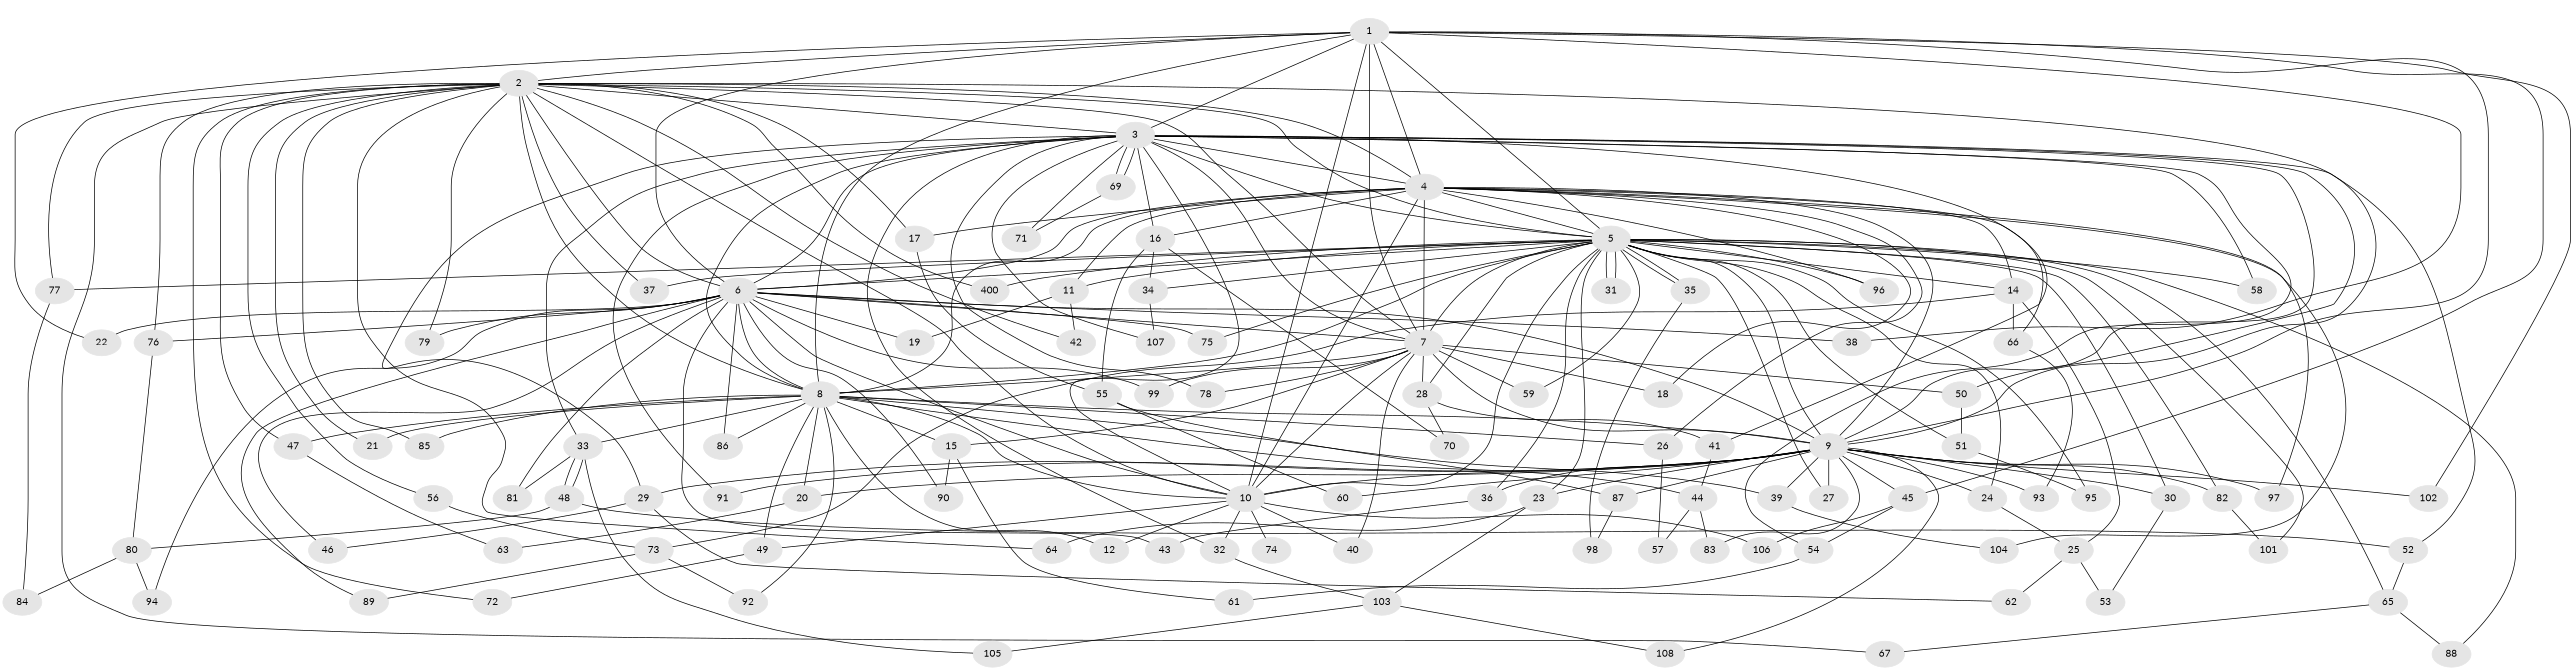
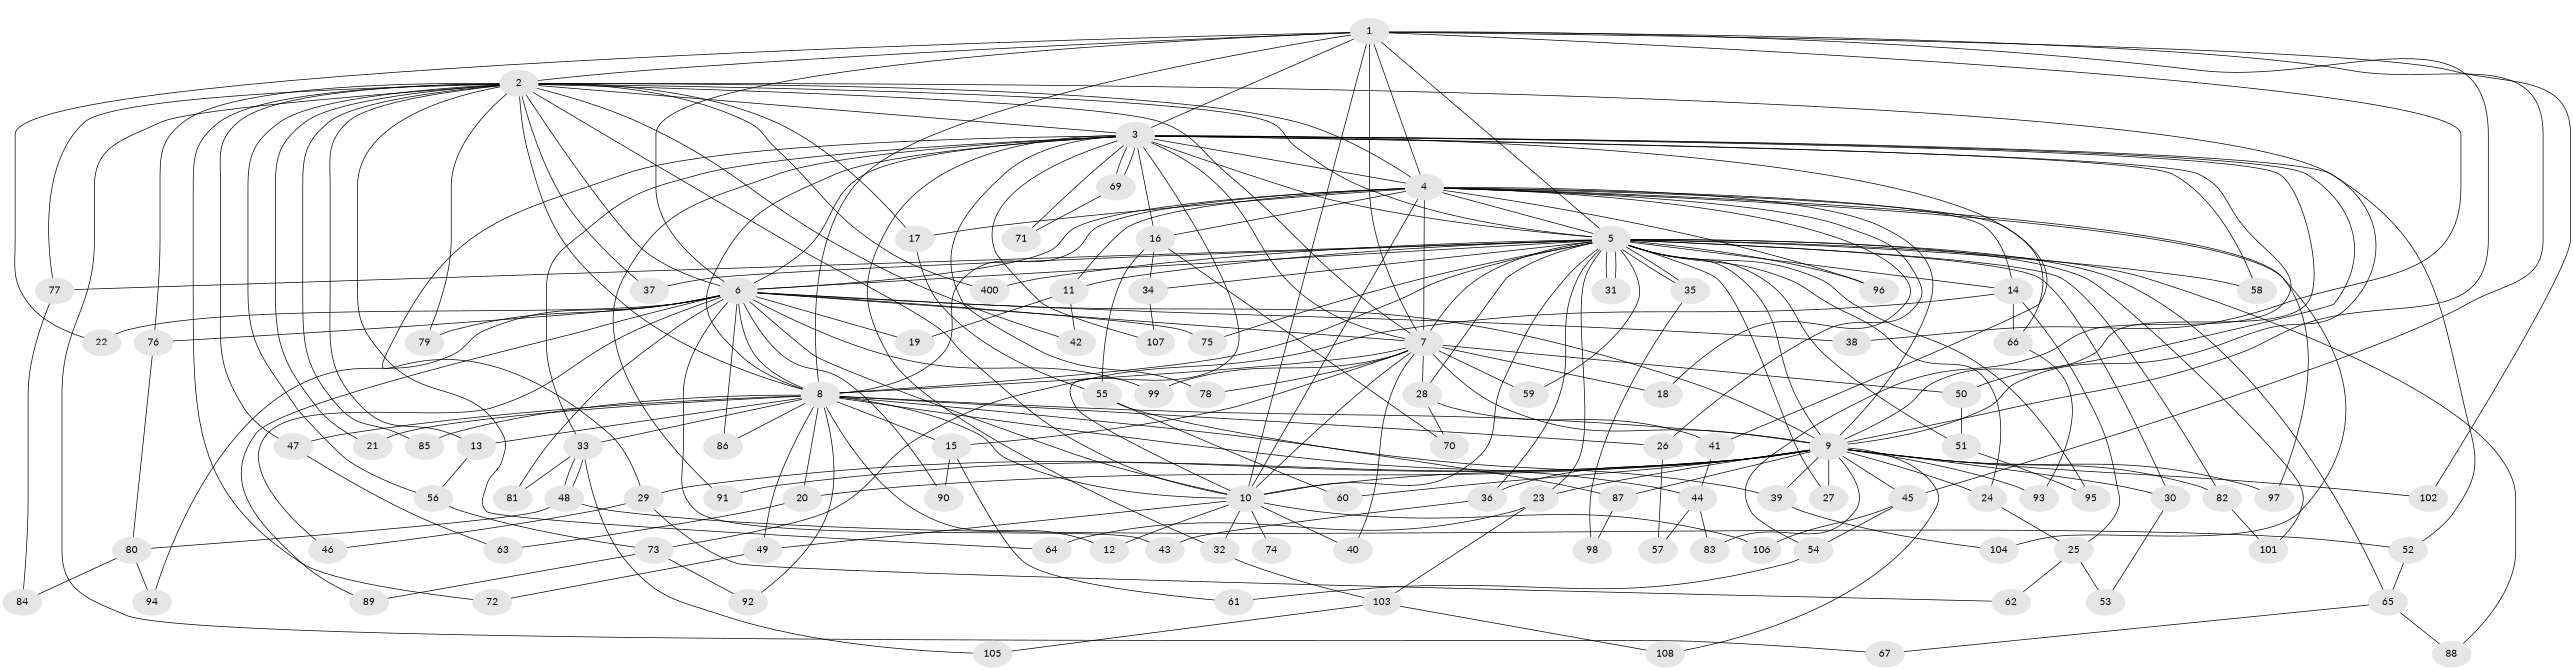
none -> (476, 447)
